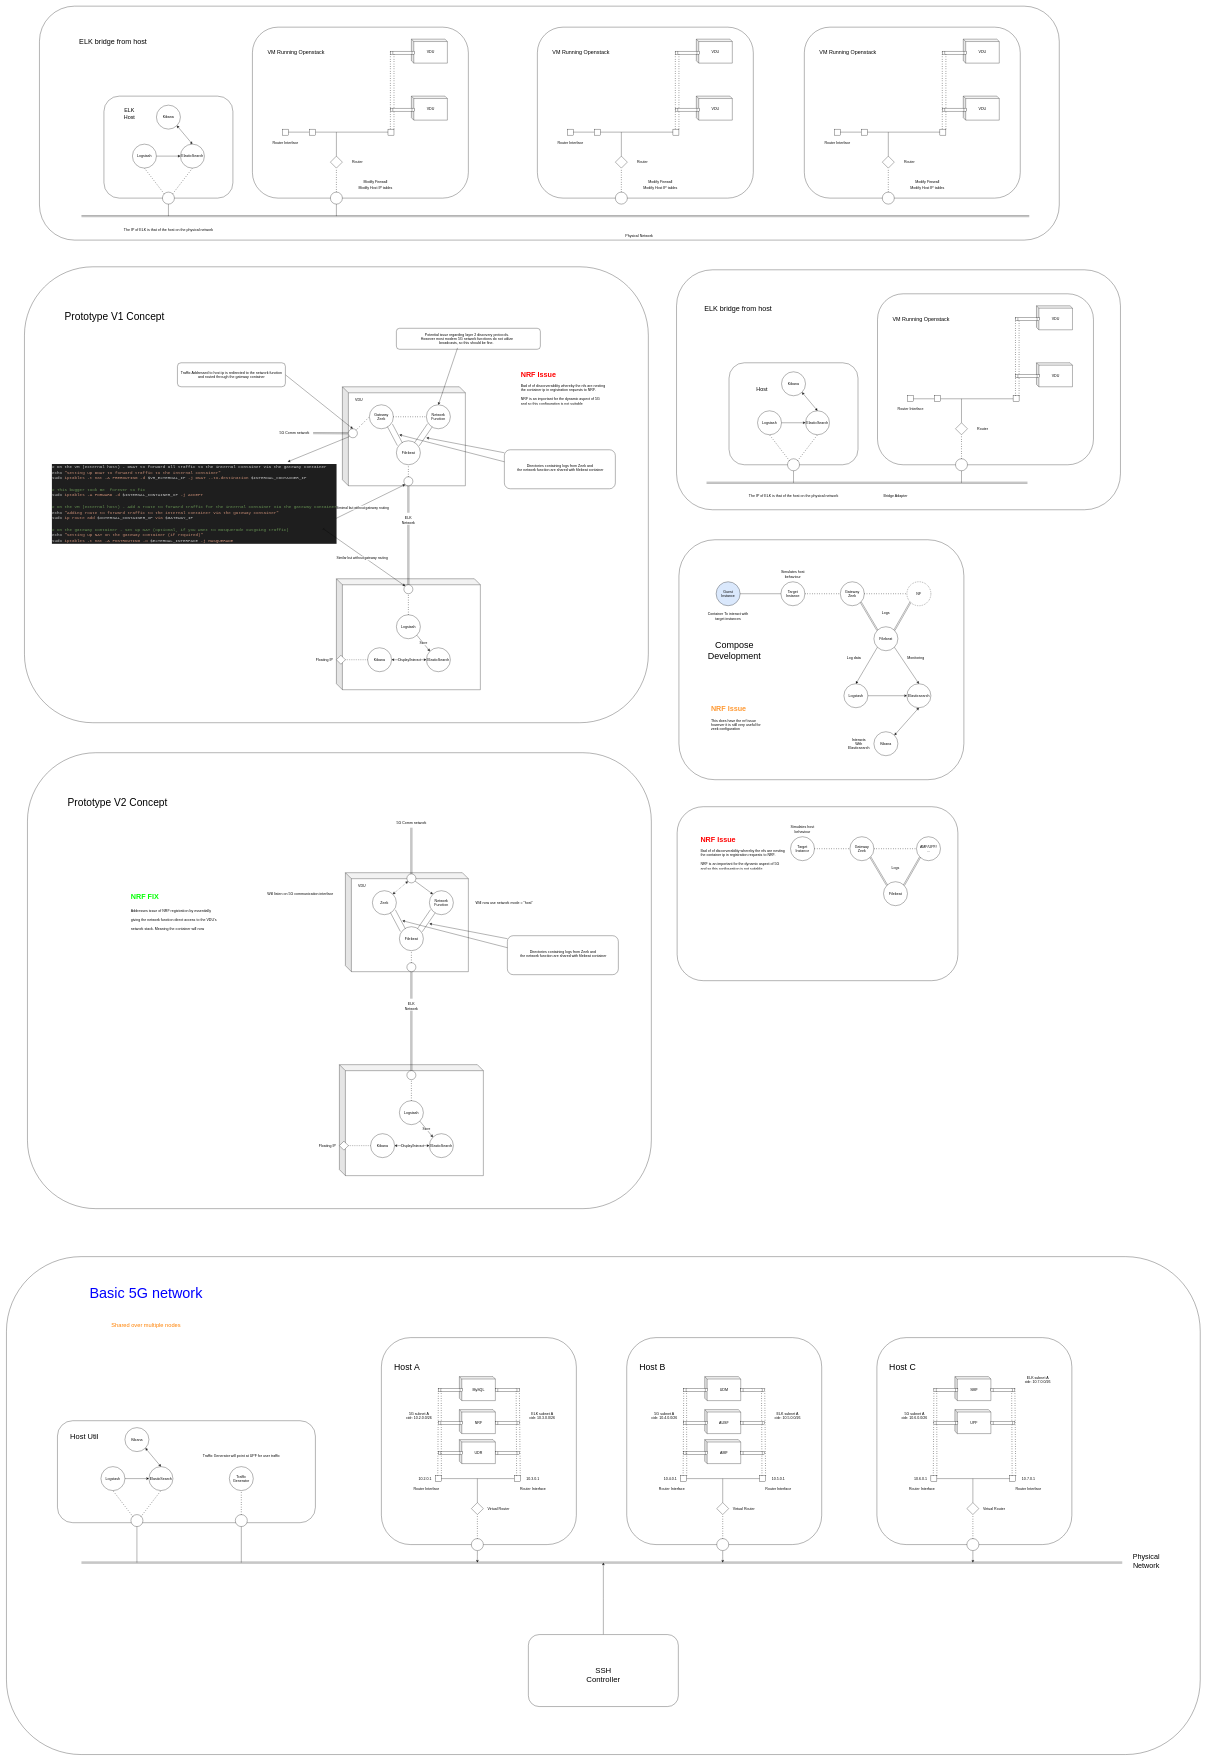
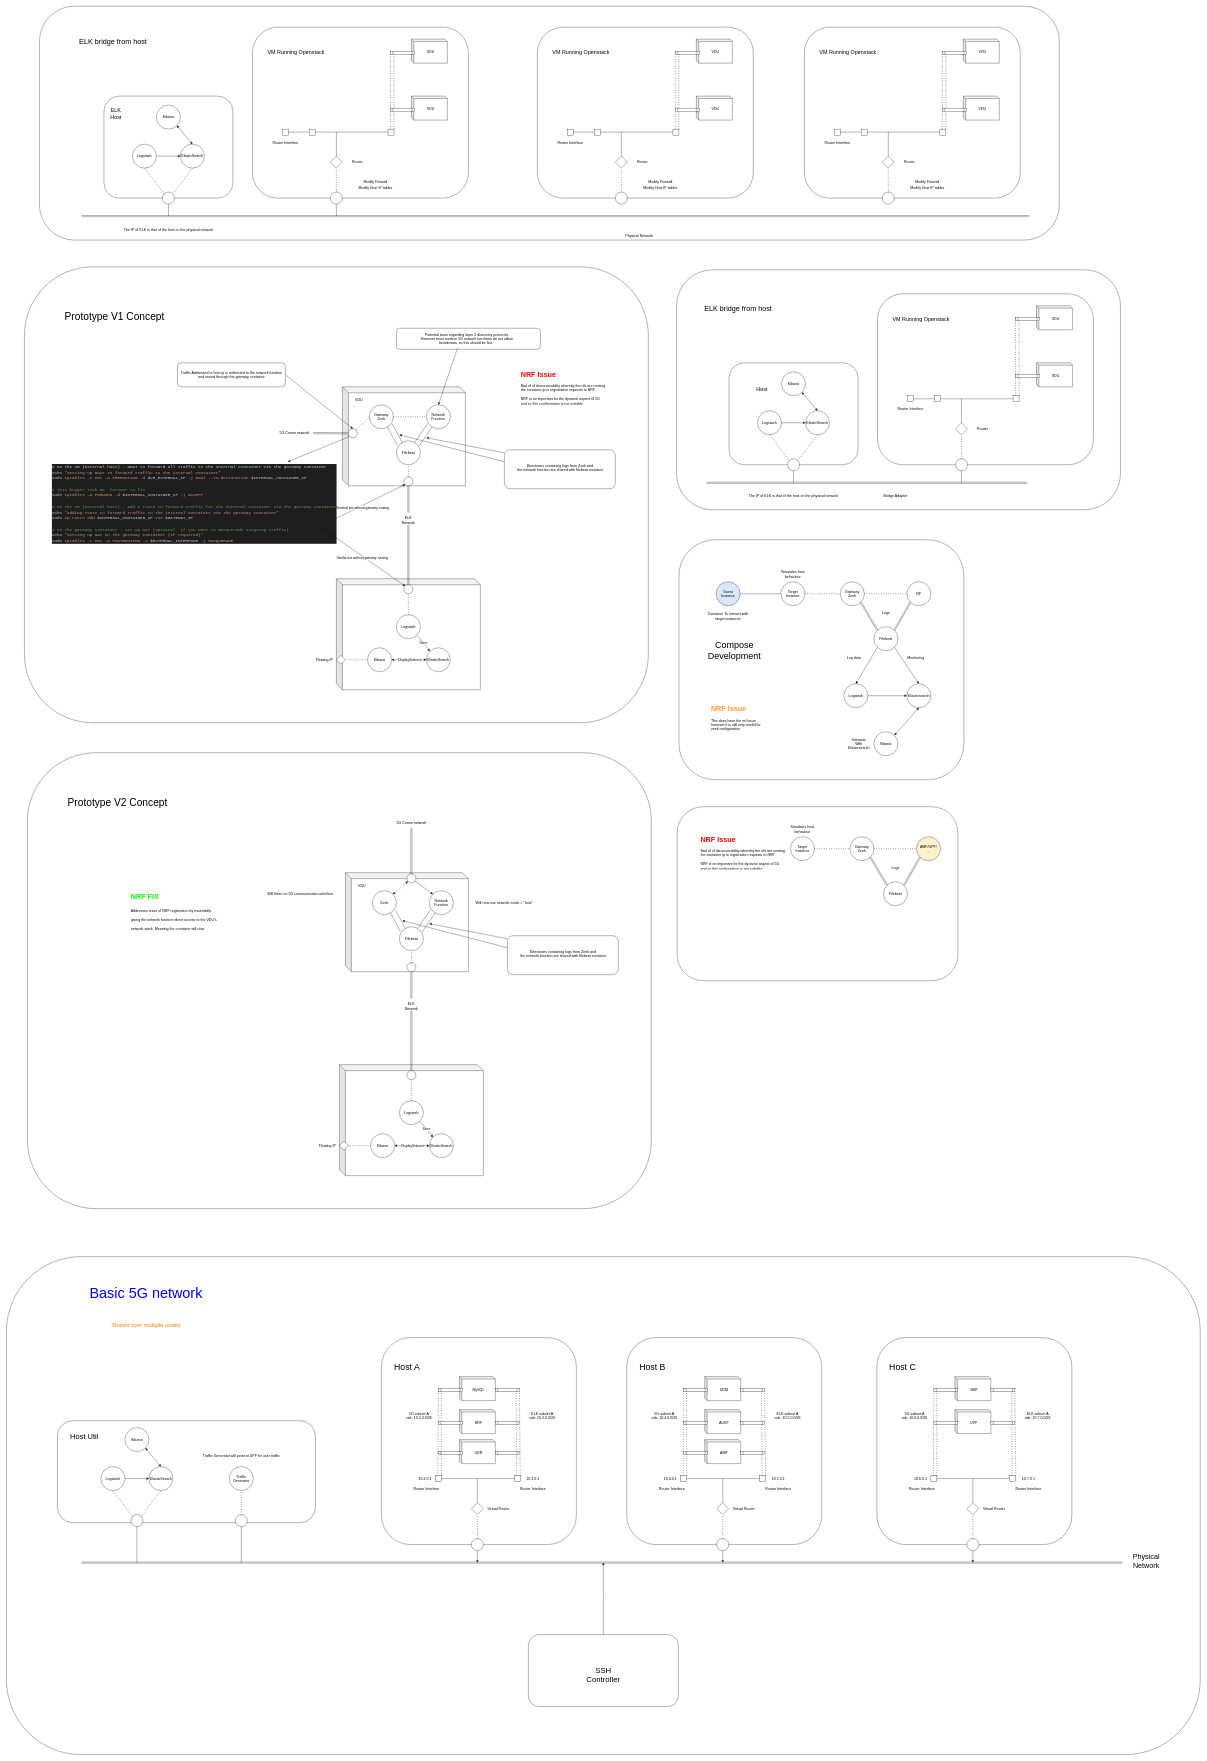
(129, 114) -> (116, 114)
(919, 594) -> (919, 594)
(928, 849) -> (928, 849)
(1038, 1380) -> (1038, 1416)
